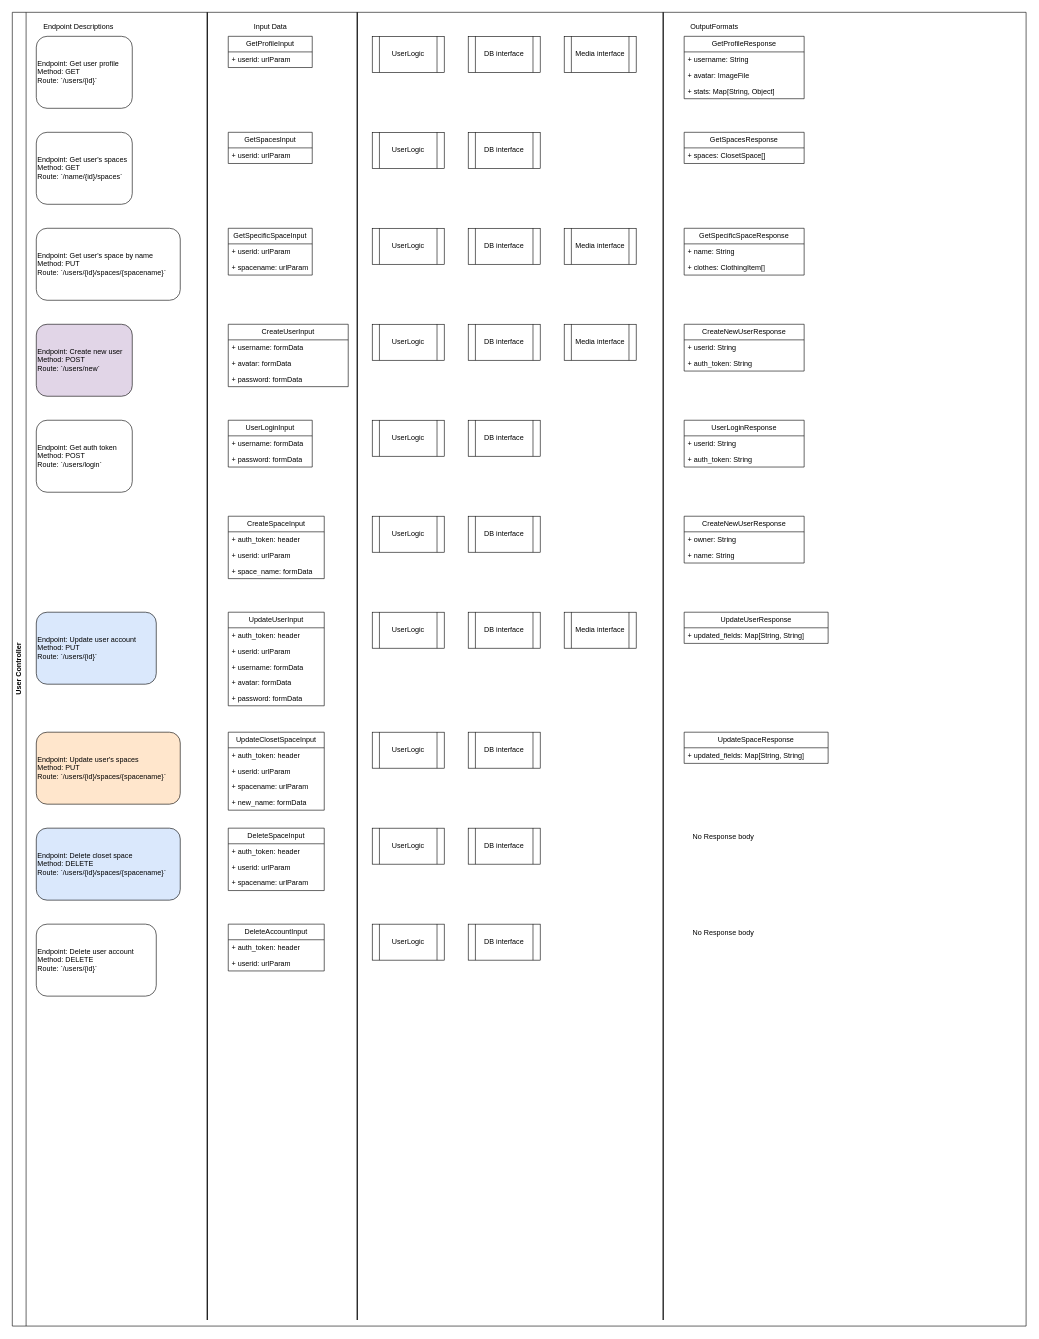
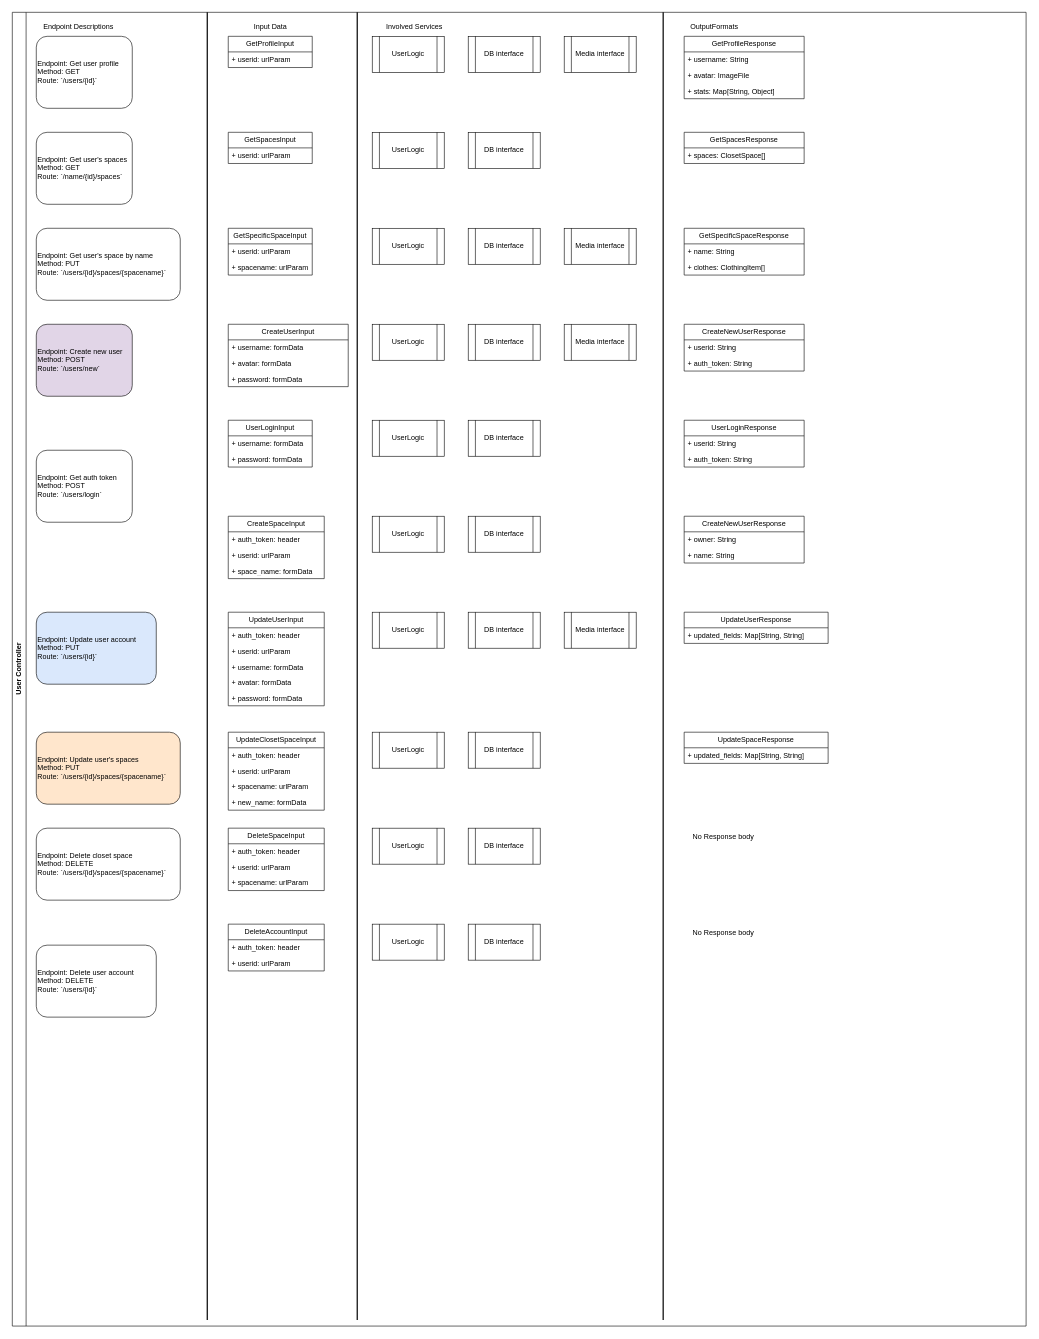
none -> (414, 27)
(84, 456) -> (84, 486)
(108, 864) -> (108, 864)
(96, 960) -> (96, 981)
